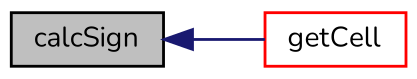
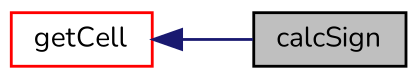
(229, 39) -> (218, 39)
